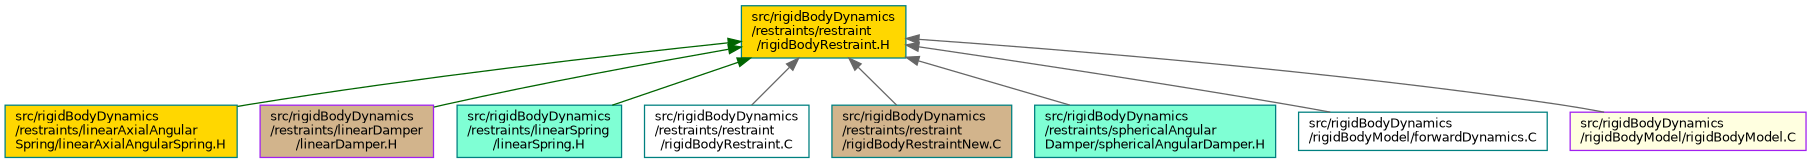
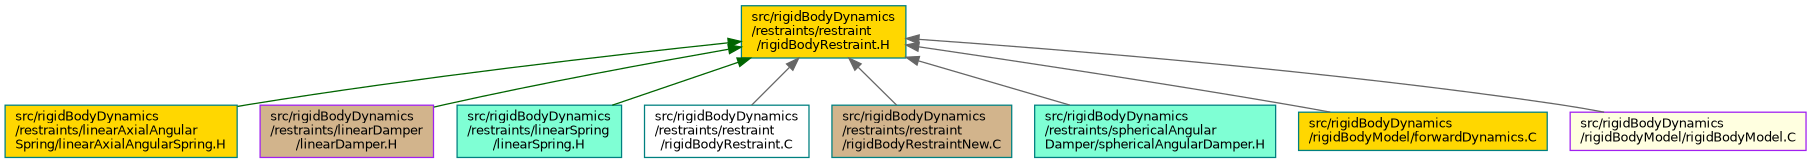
(1423, 131) -> (1423, 131)
